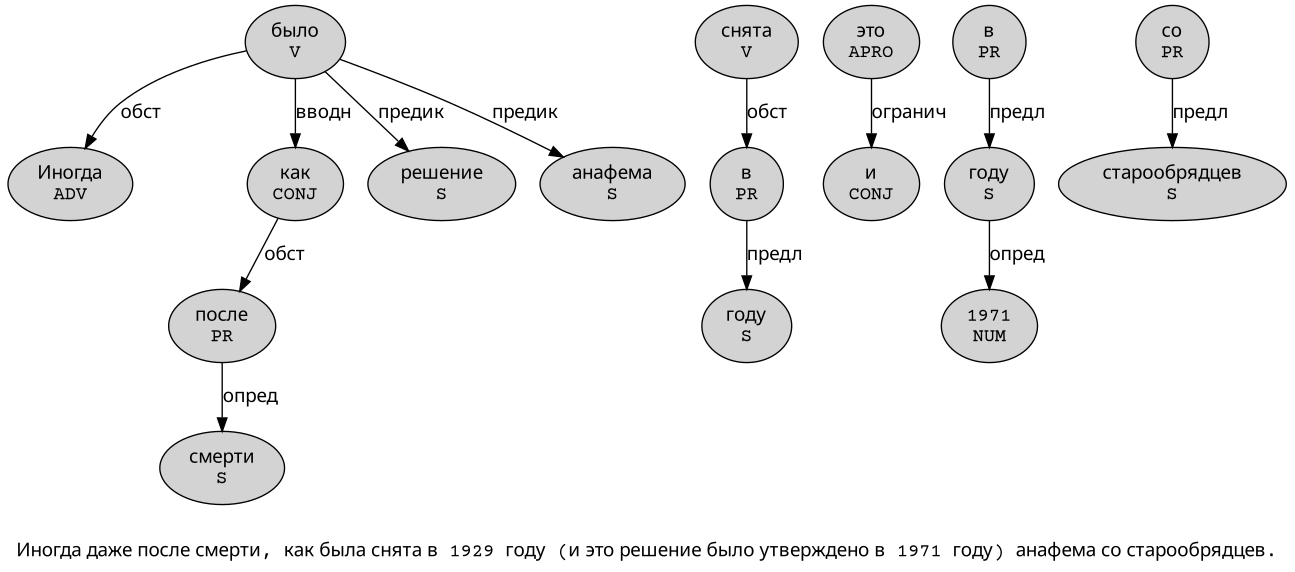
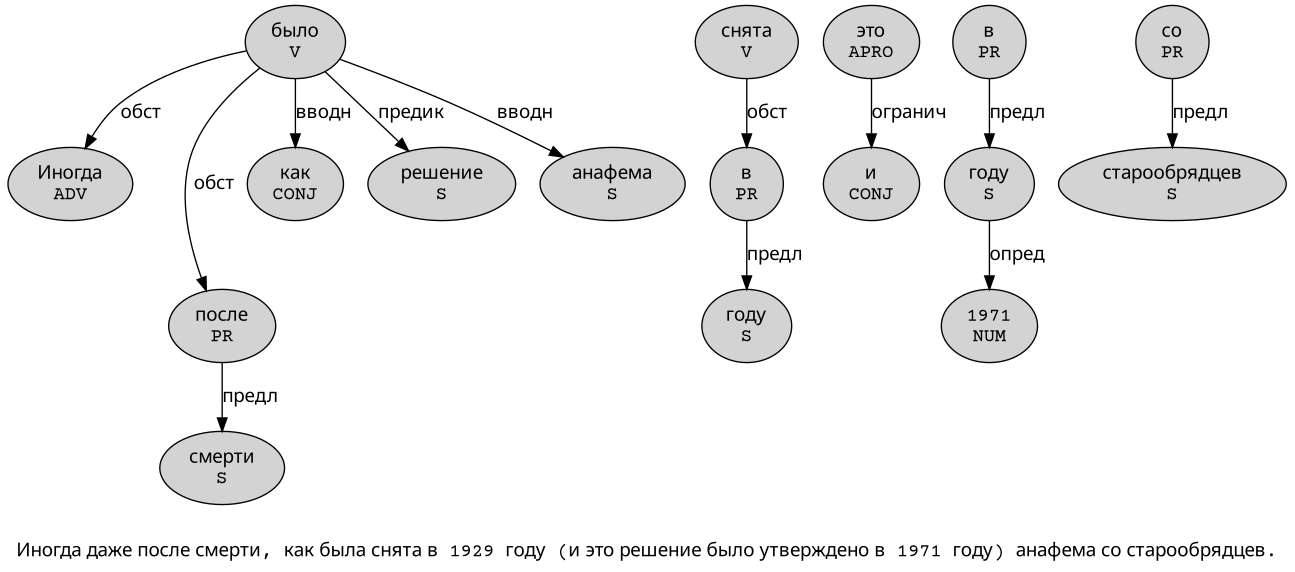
(525, 113) -> (525, 113)
(262, 249) -> (189, 161)
(251, 397) -> (251, 397)
